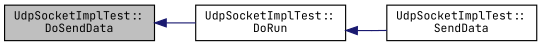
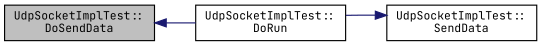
(372, 31) -> (360, 15)
